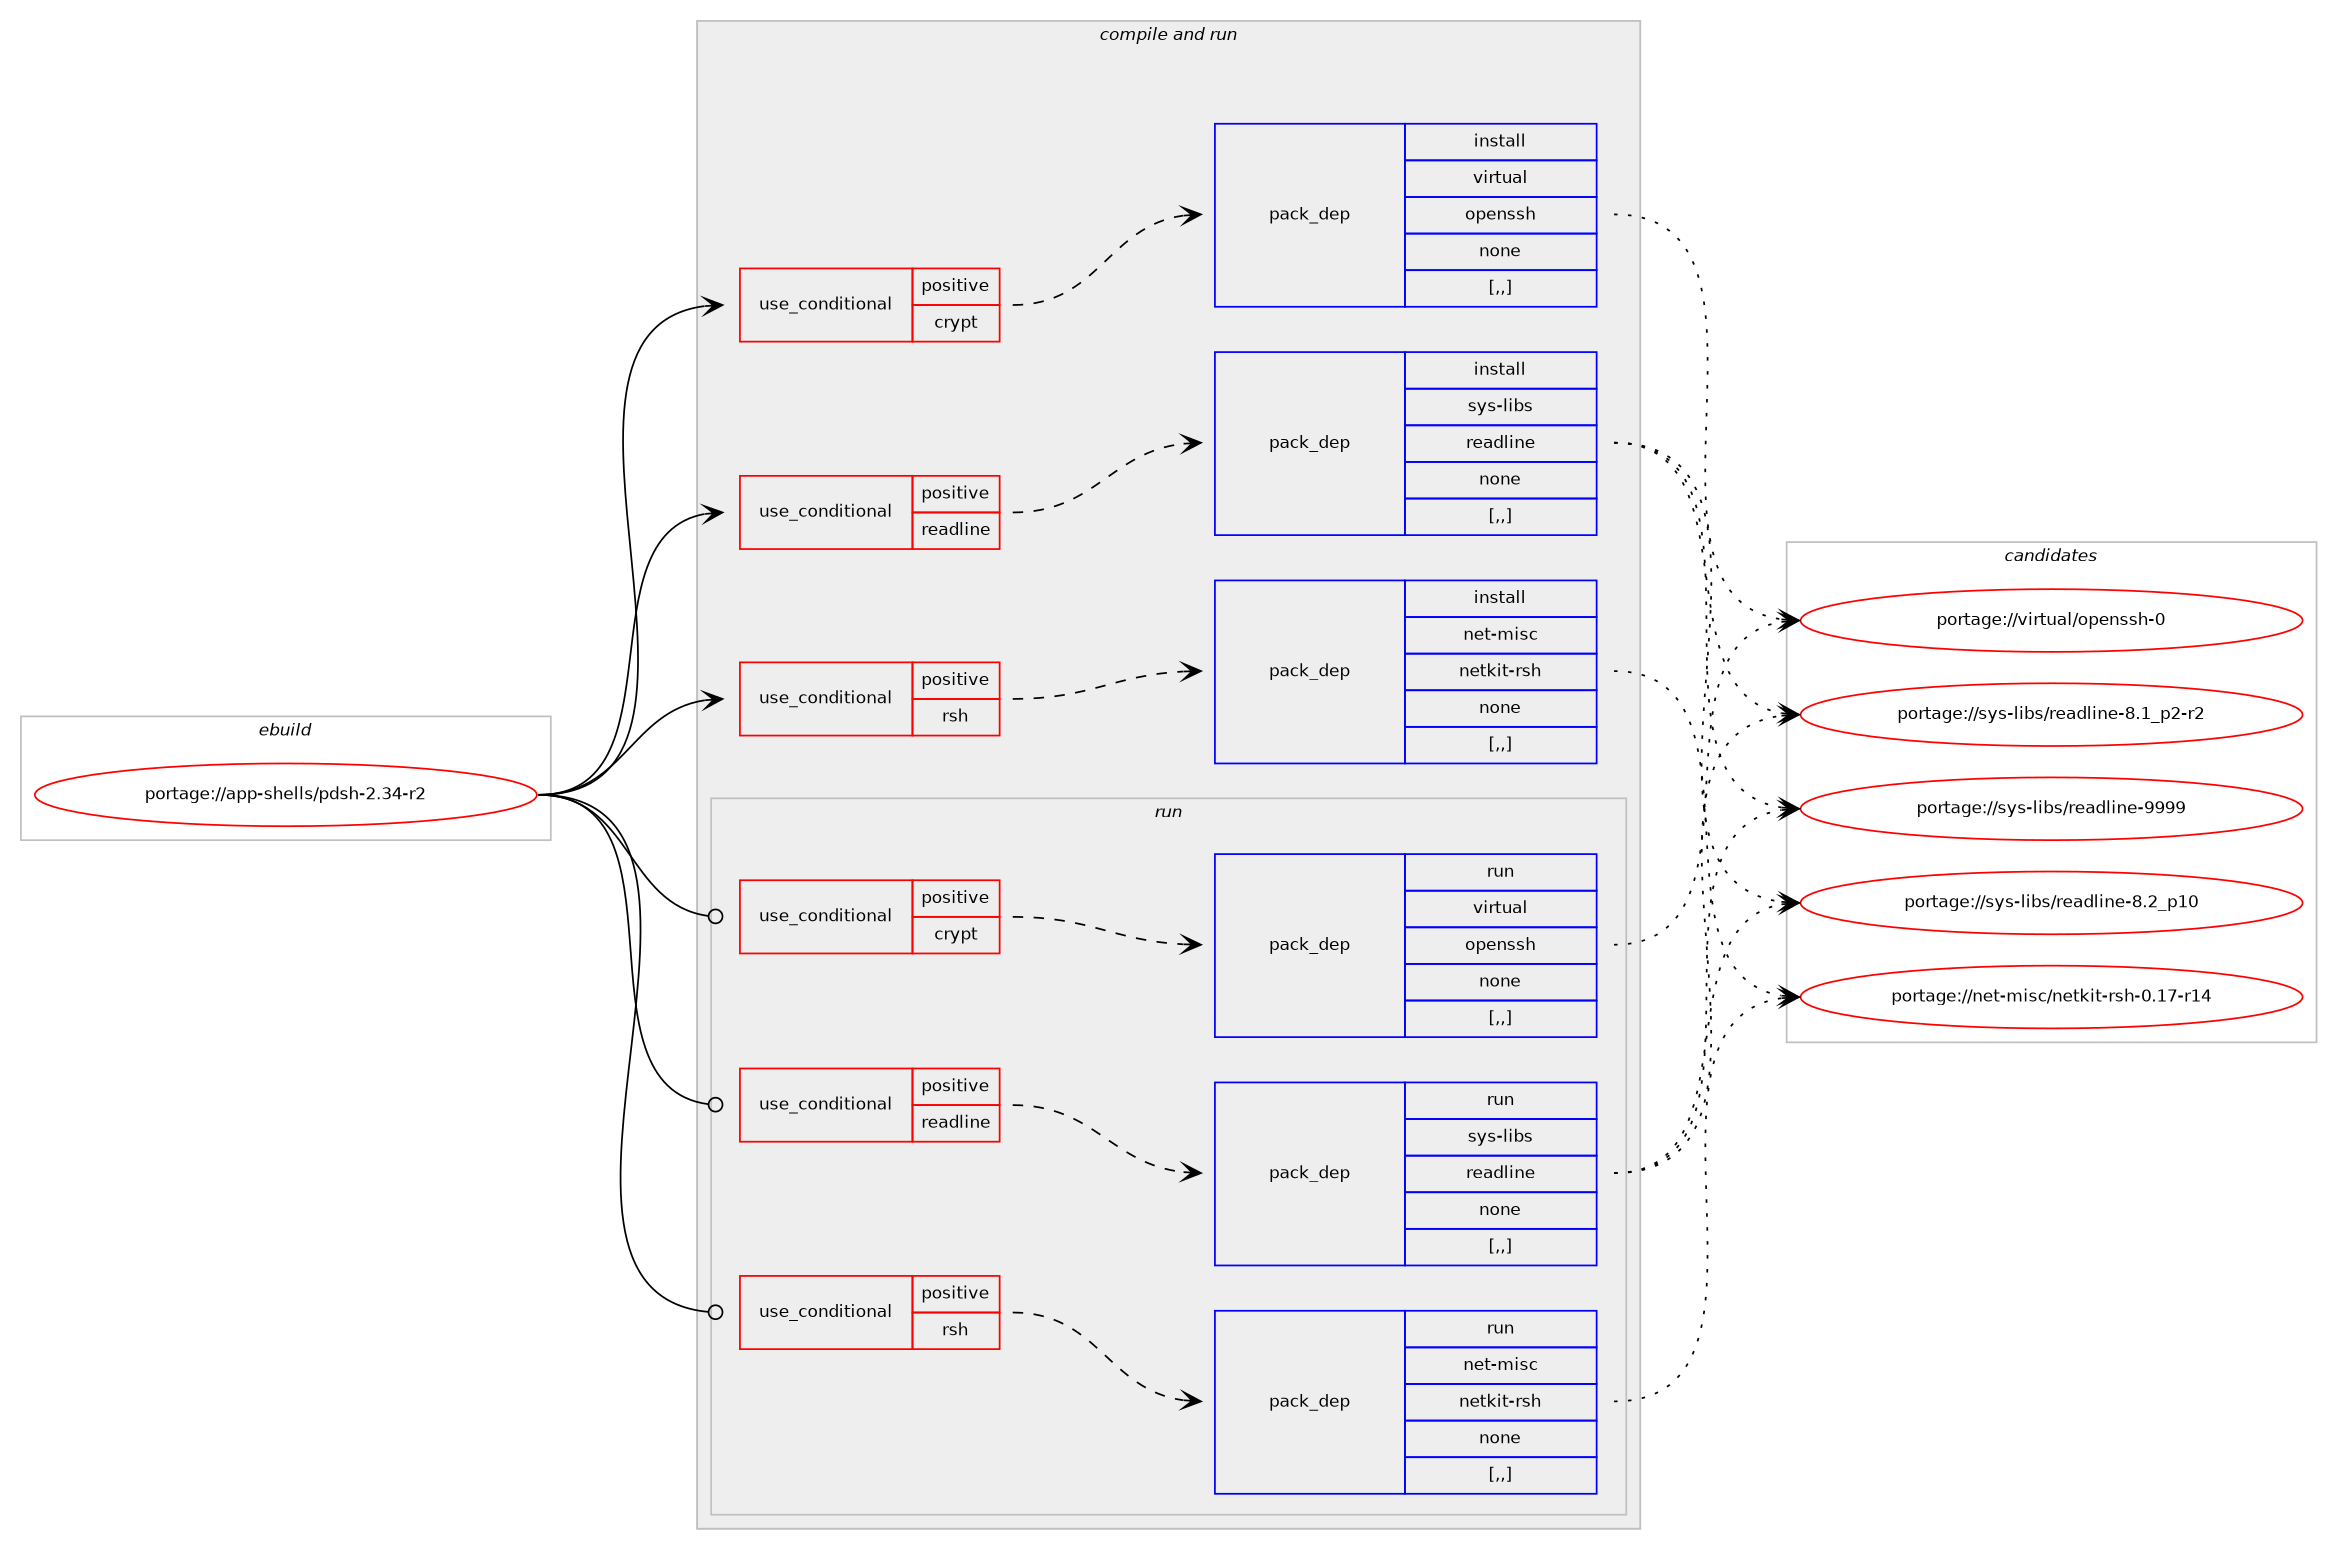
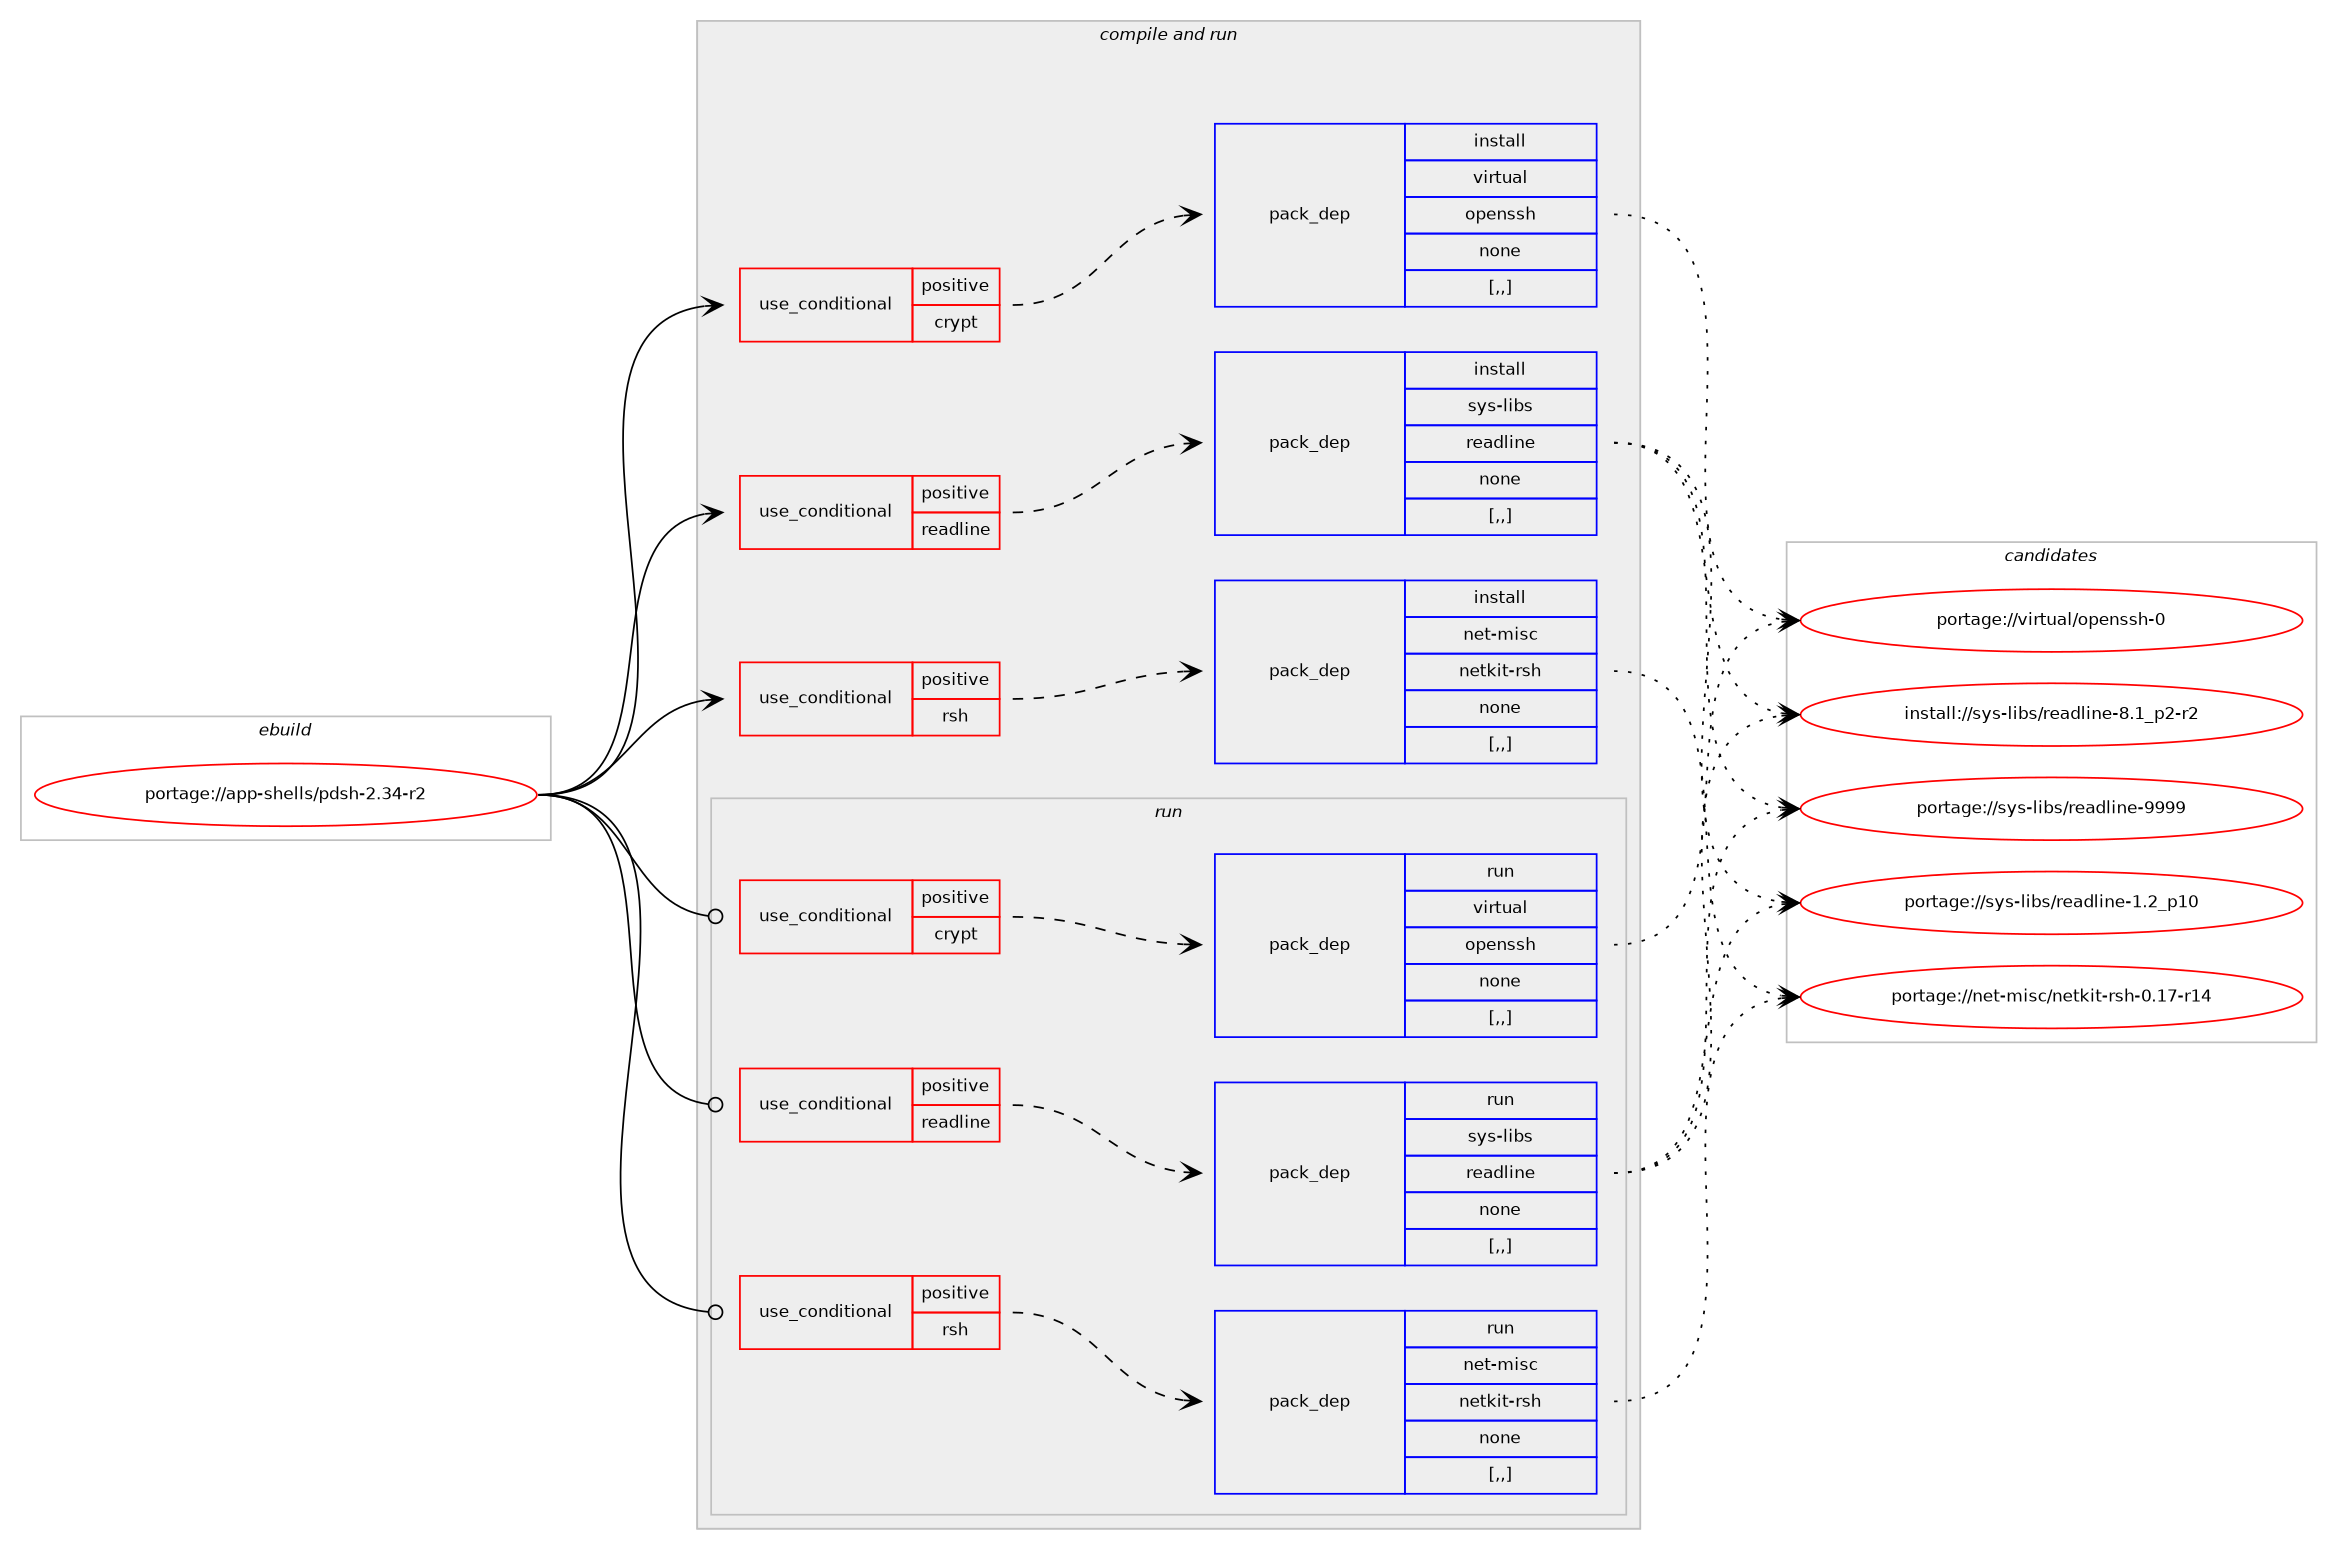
(2052, 715) -> (2052, 715)
(2052, 903) -> (2052, 903)
